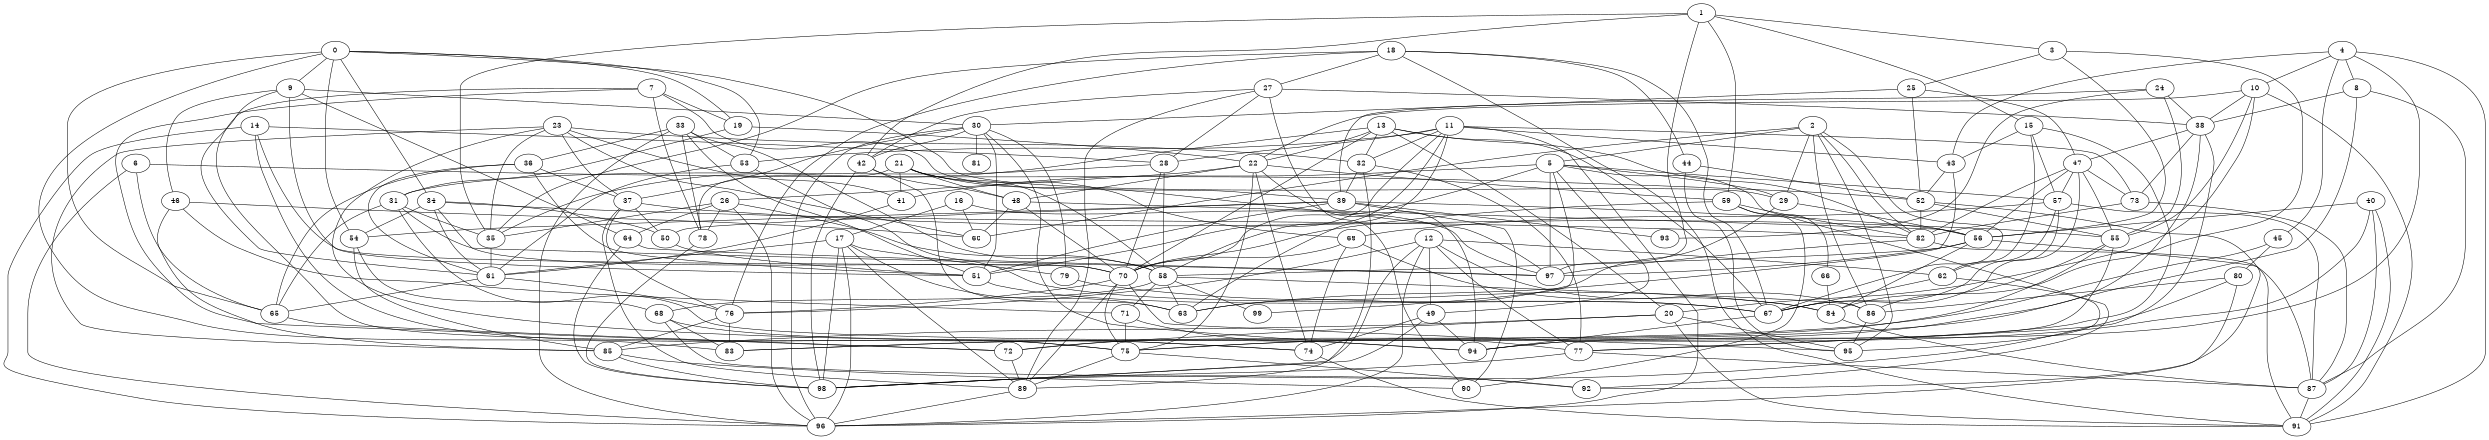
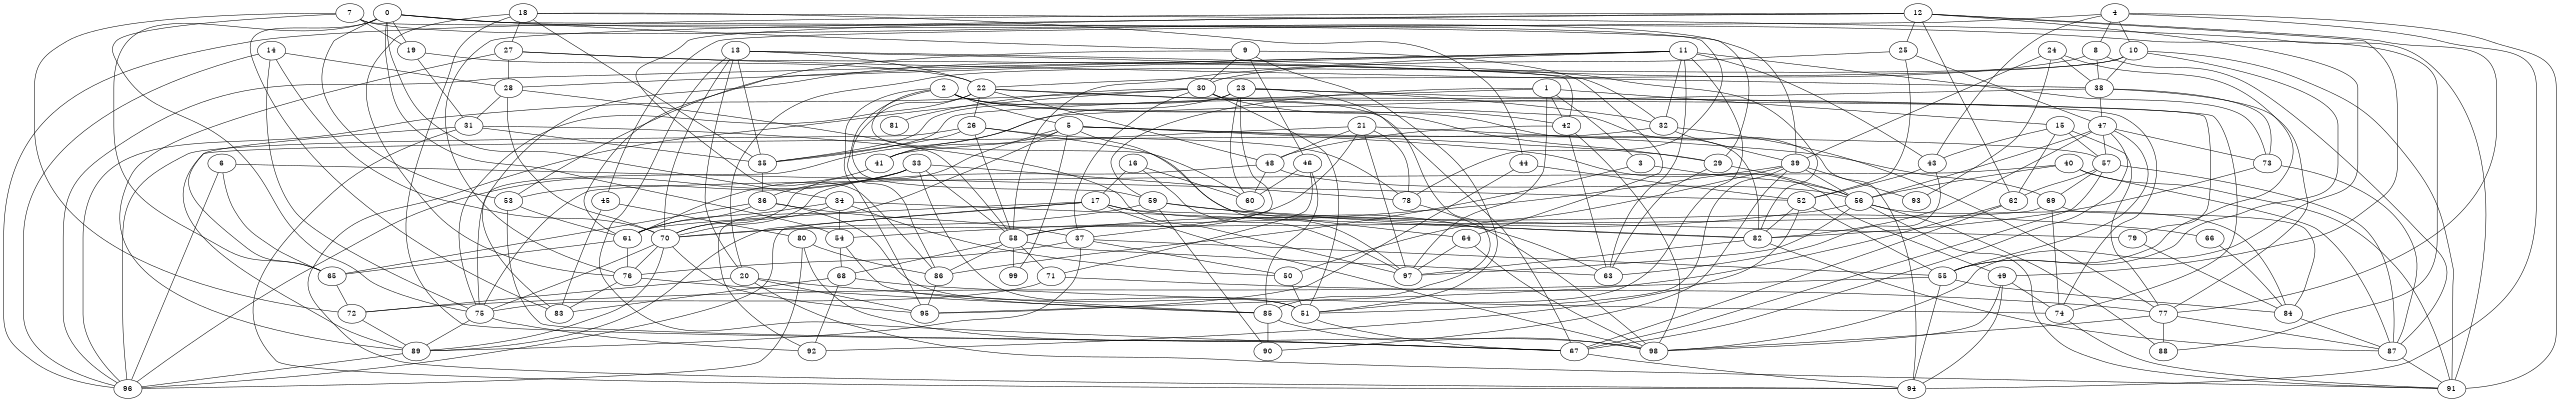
(1982, 69) -> (1910, 33)
(1382, 243) -> none
(491, 256) -> (762, 182)
none -> (2164, 351)
